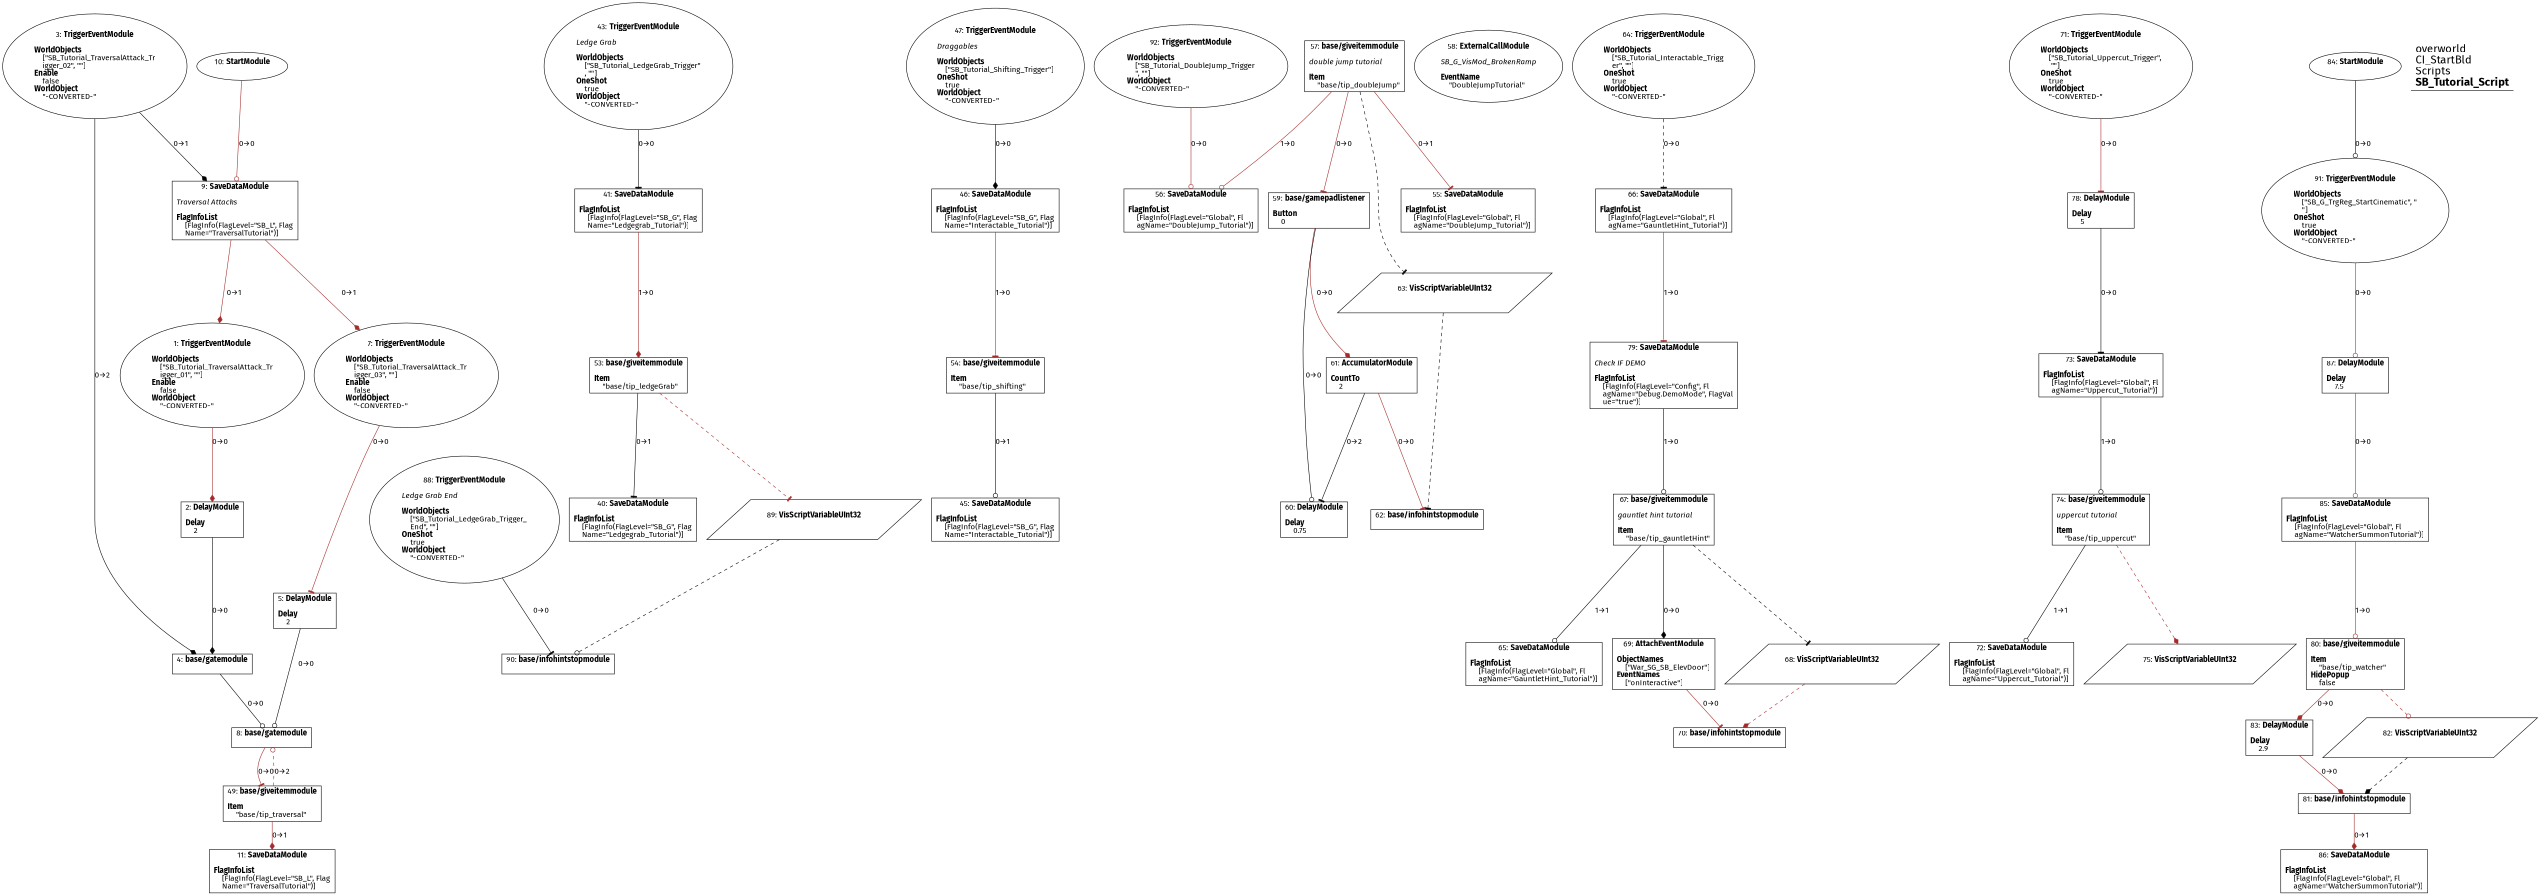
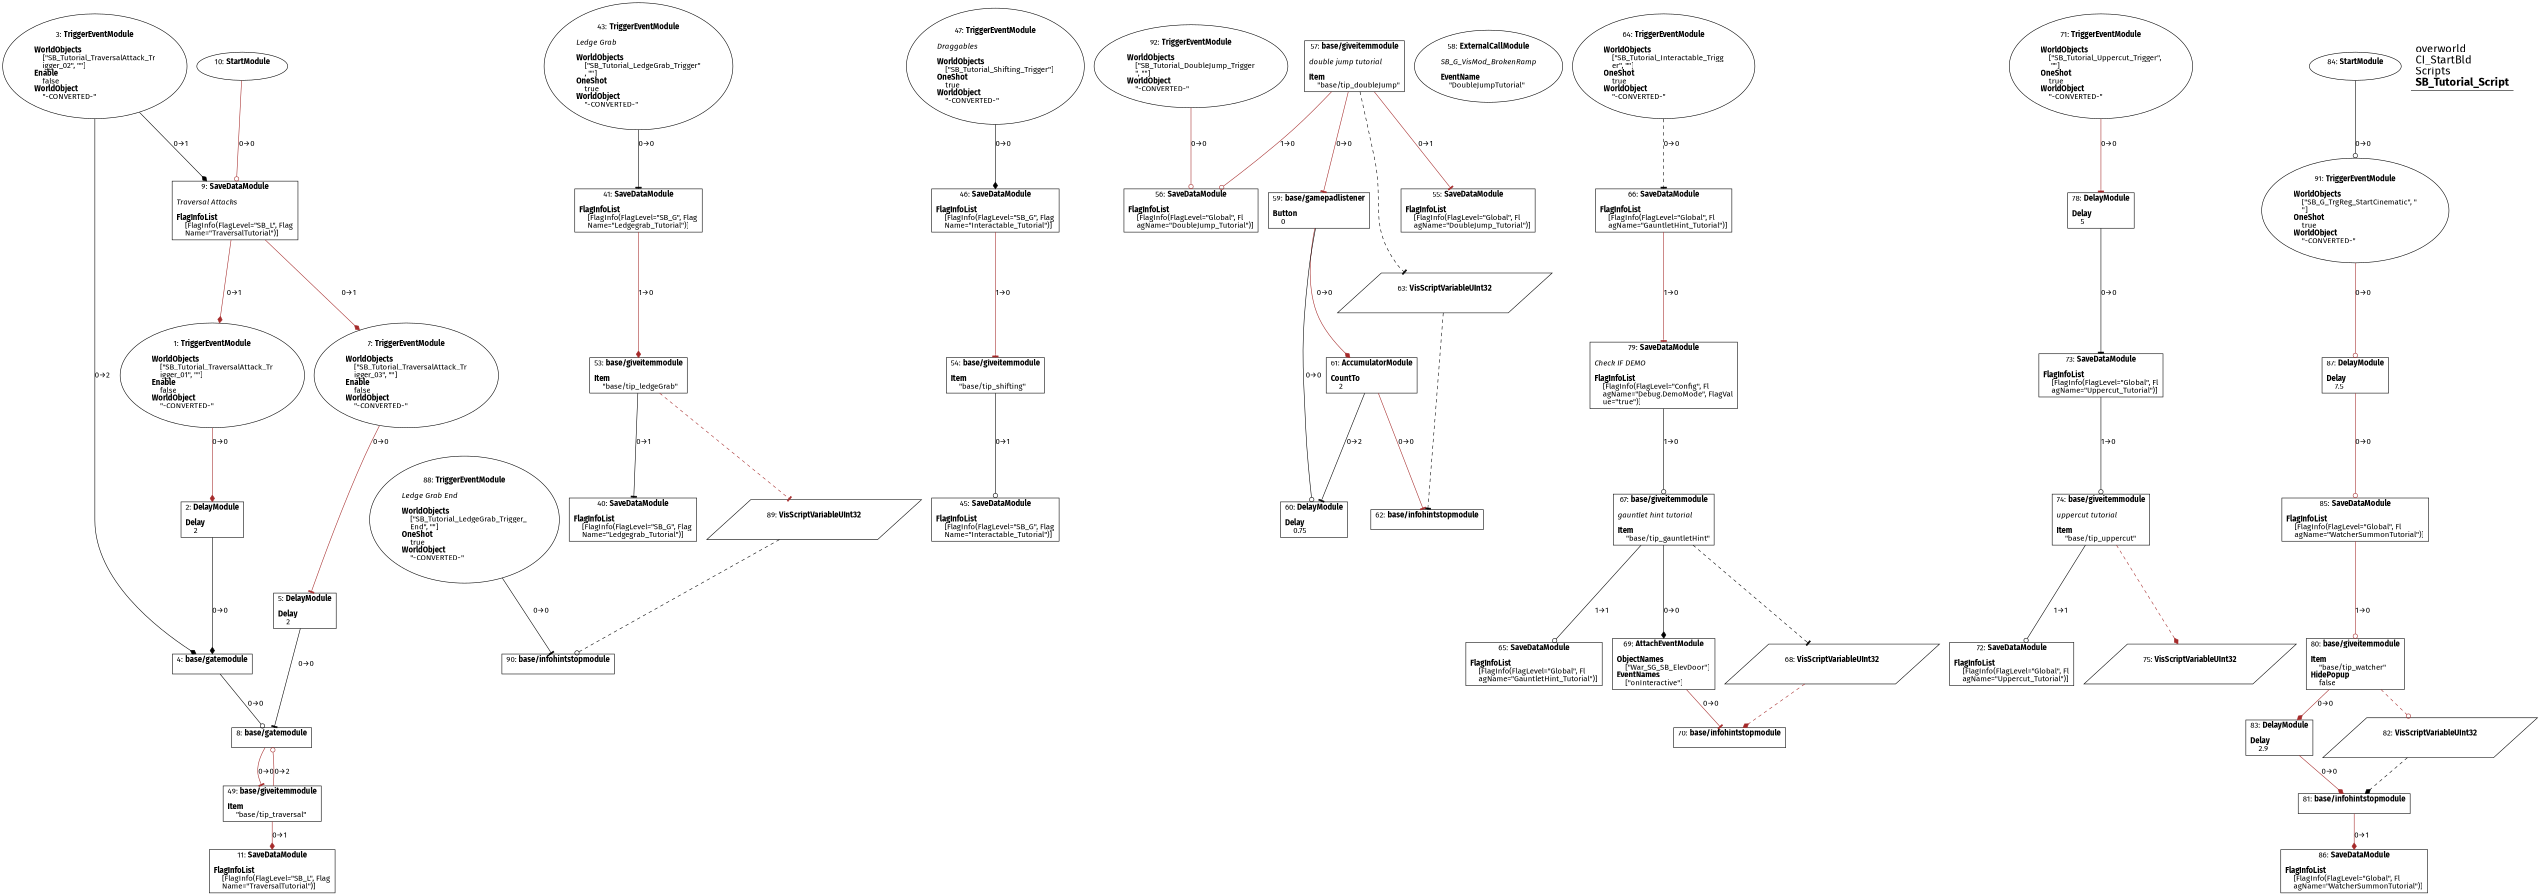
(288, 676) -> (288, 677)
(274, 769) -> (274, 769)
